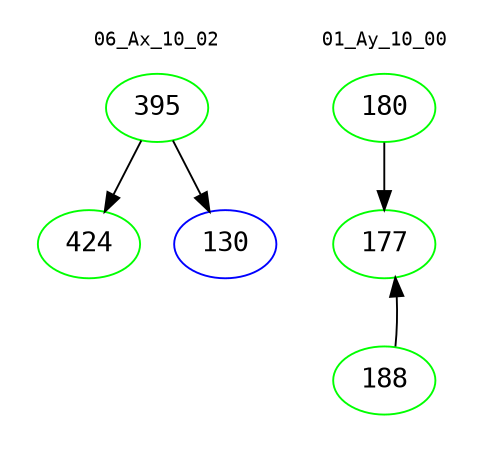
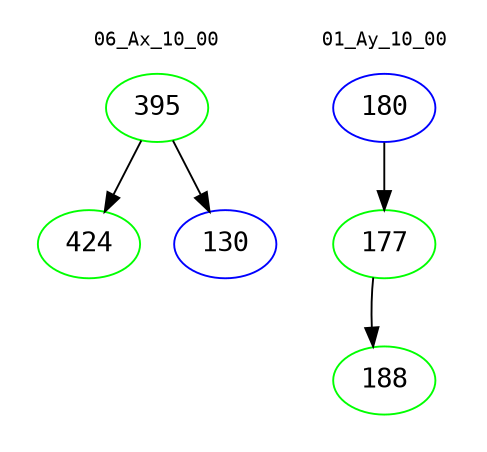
(157, 41) -> (157, 41)
(384, 108) -> (384, 108)
(397, 322) -> (372, 303)
